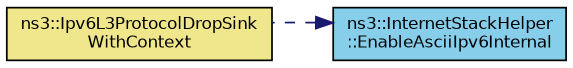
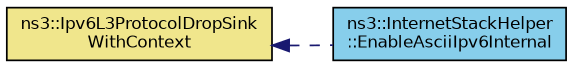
(294, 23) -> (311, 45)
